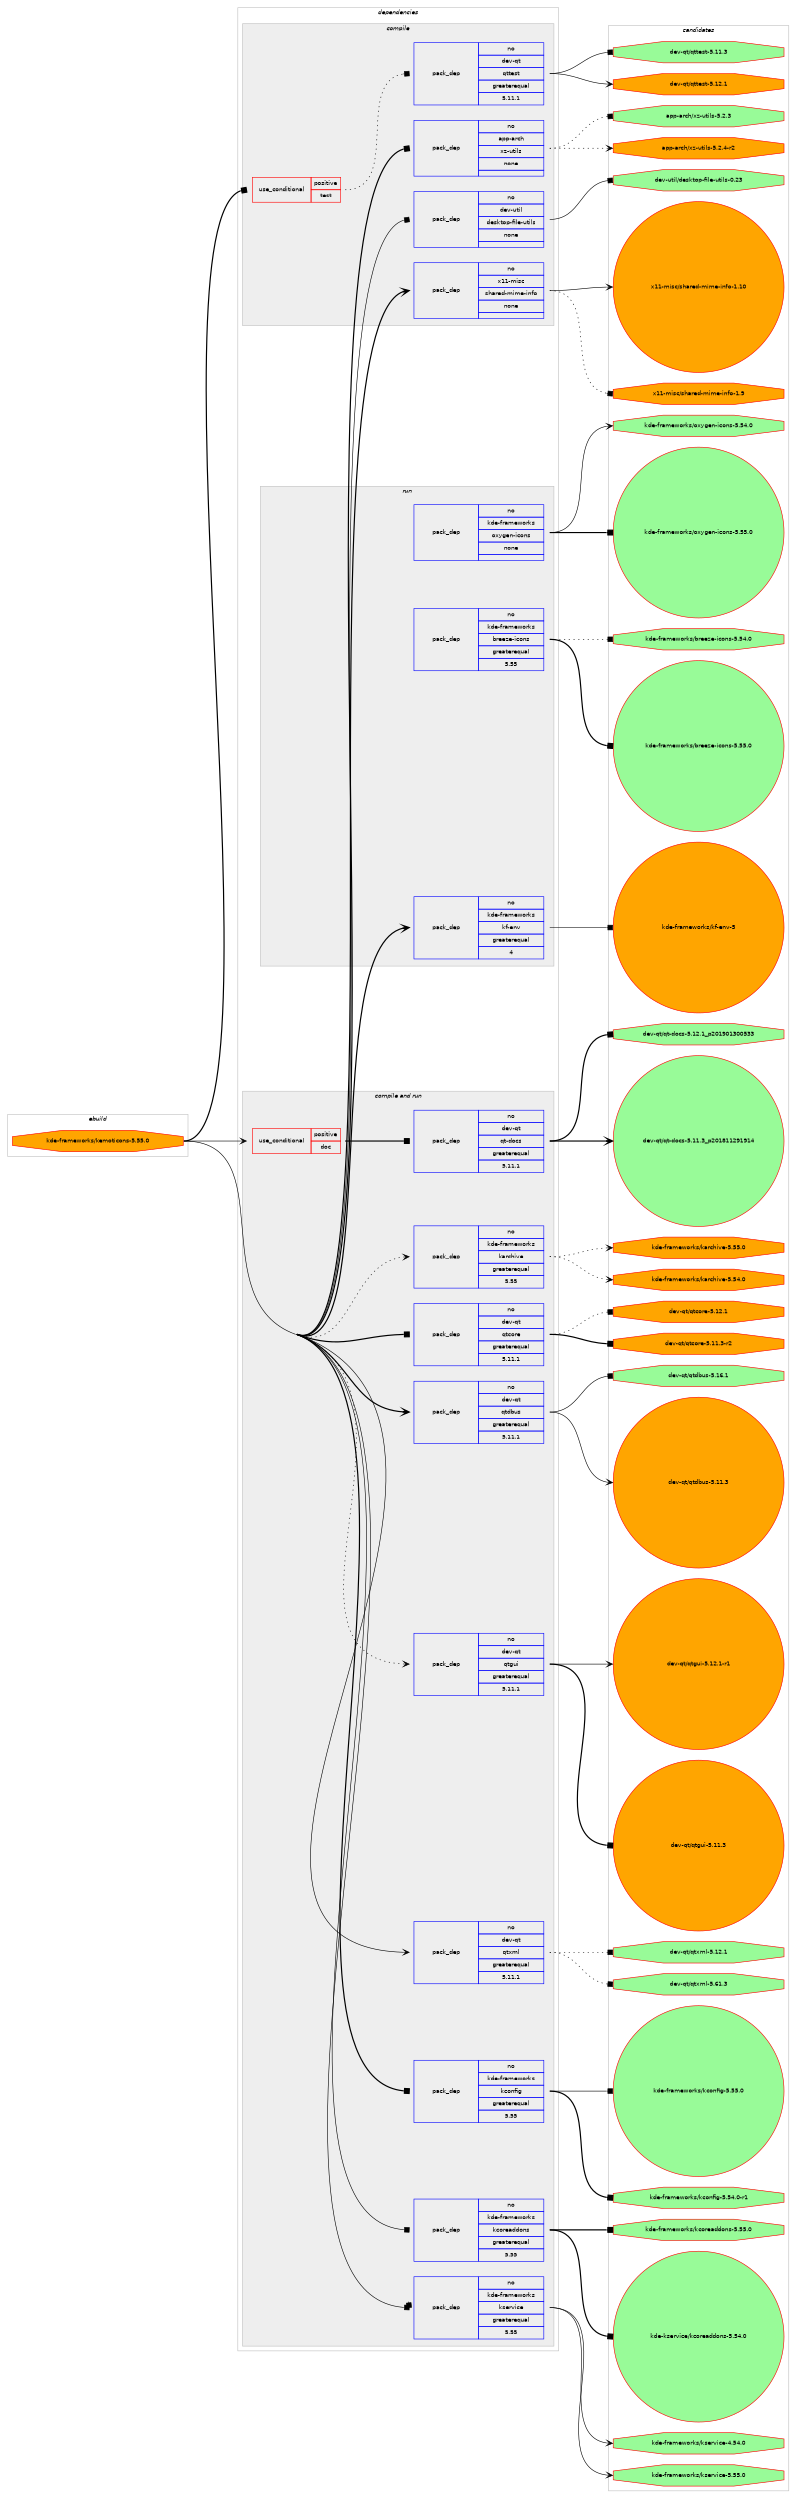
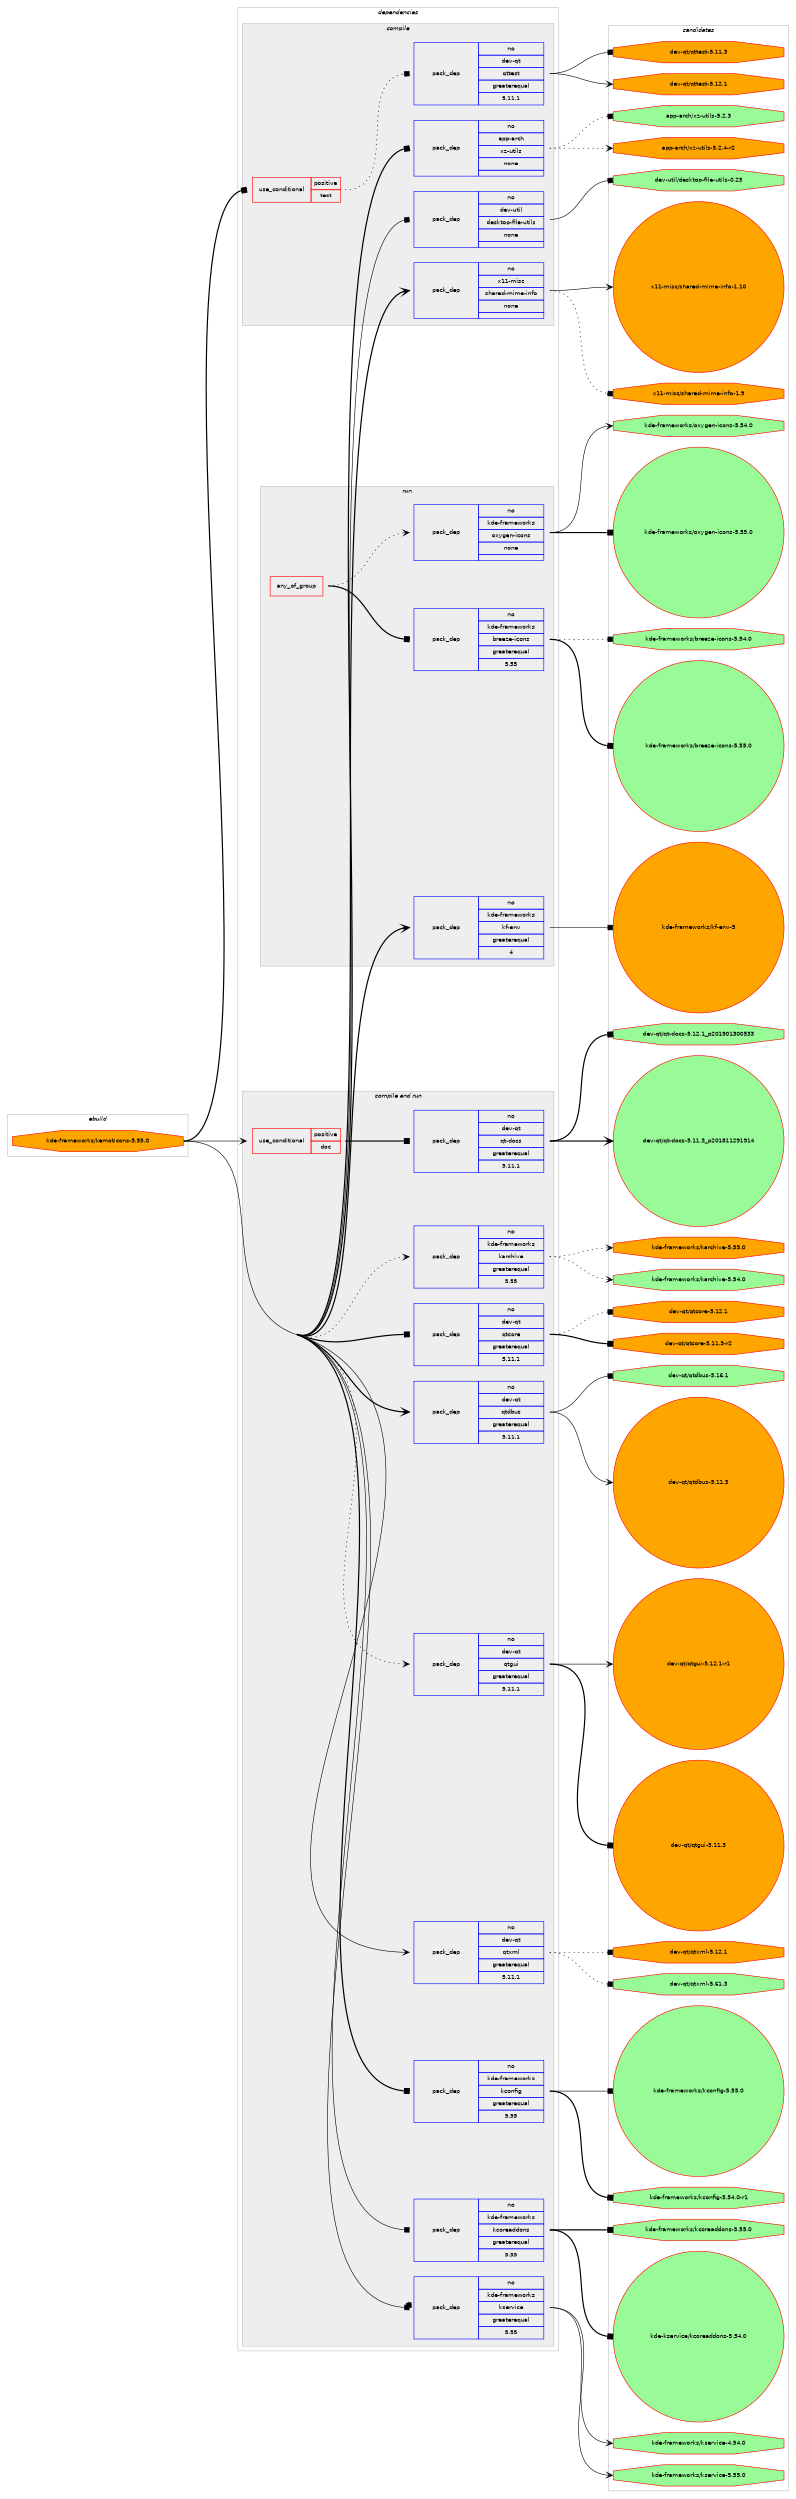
(699, 52) -> (699, 52)
none -> (296, 586)
(699, 1280) -> (699, 1280)
(699, 1952) -> (699, 1952)
